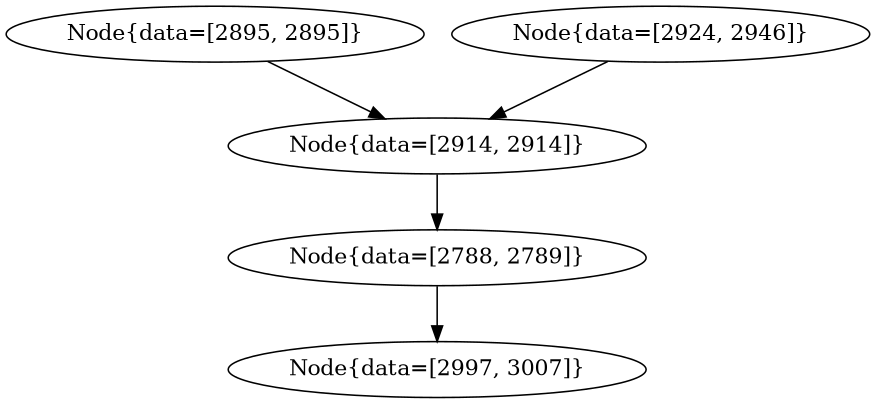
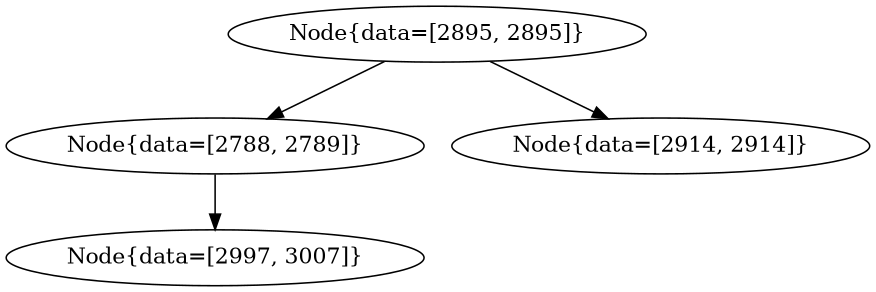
(661, 34) -> none
(437, 194) -> (333, 87)
